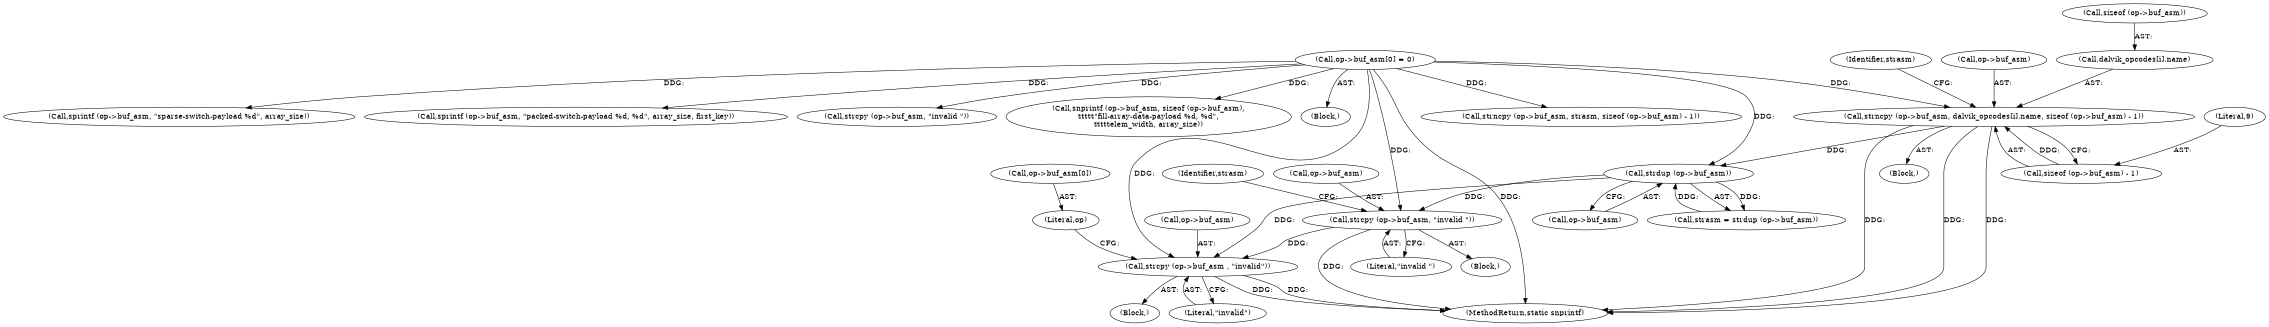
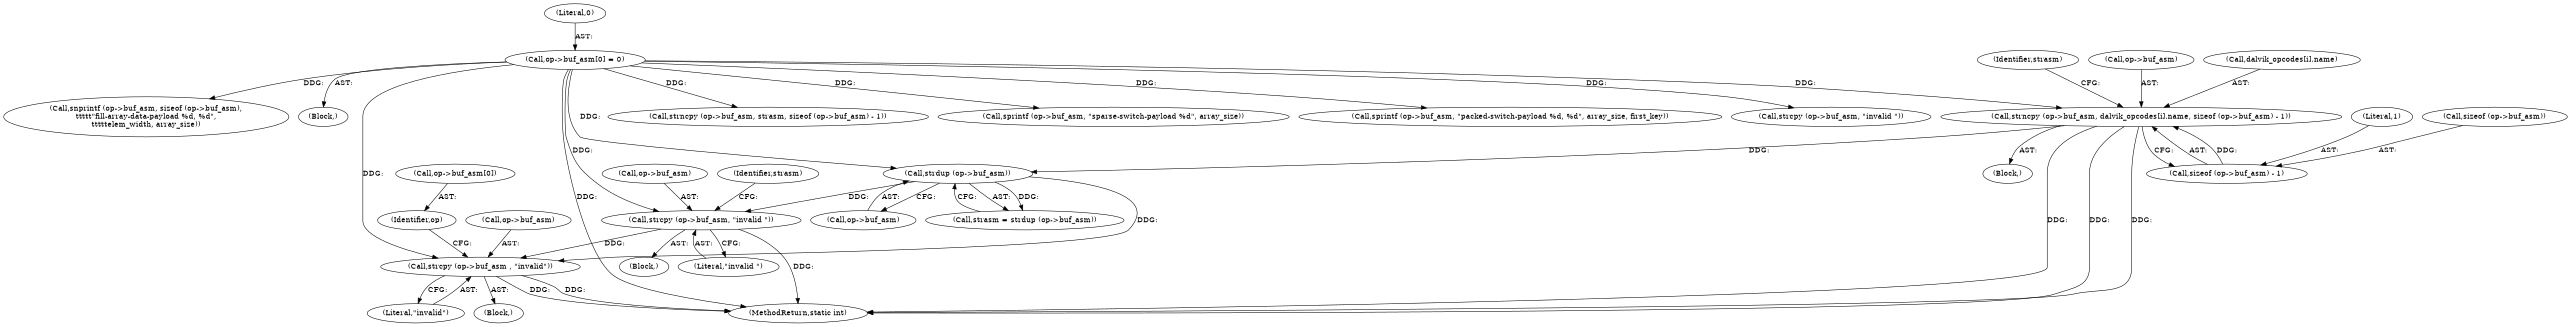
none -> (575, 13)
(2135, 34) -> (2373, 148)
(2235, 117) -> (2382, 117)
(1690, 197) -> (968, 197)
(1066, 220) -> (417, 220)
(1525, 313) -> (798, 313)
